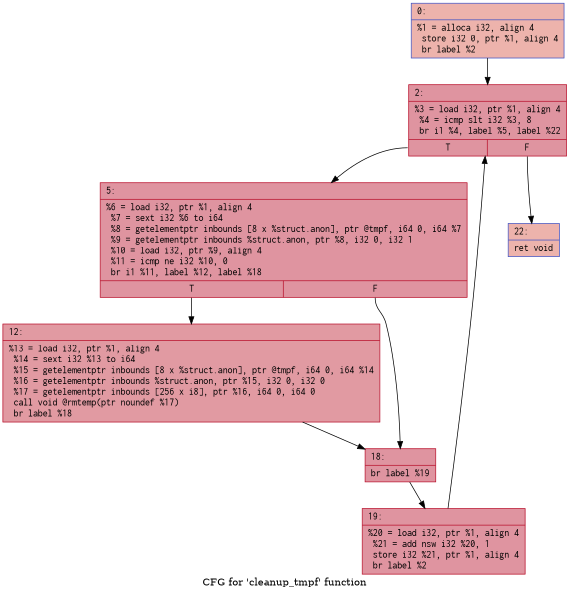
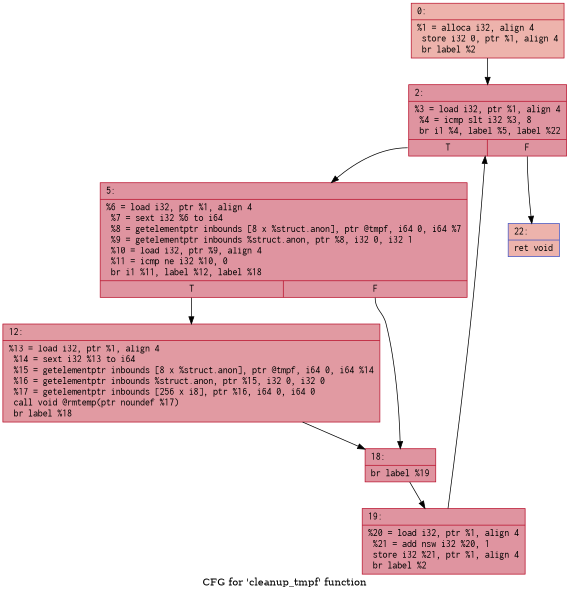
(488, 31) -> (488, 31)
